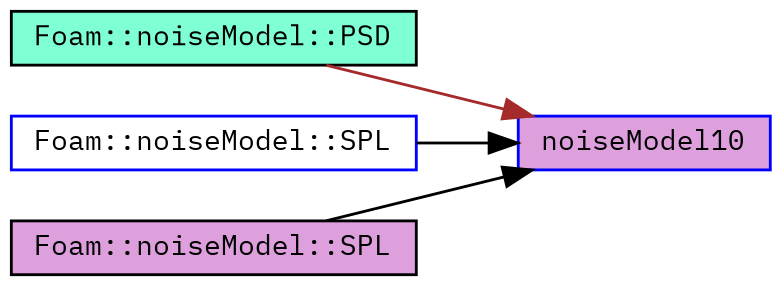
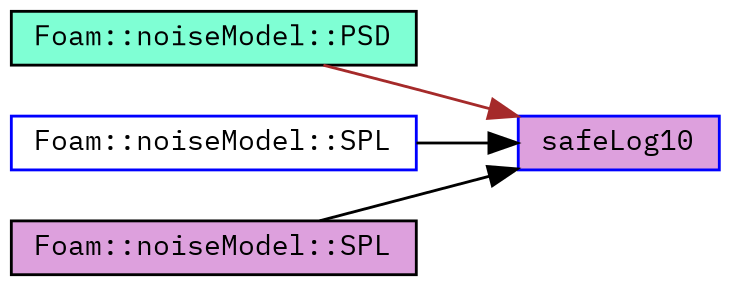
(644, 143) -> (619, 143)
